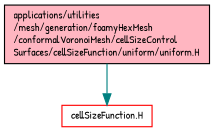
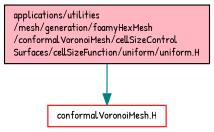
(107, 116) -> (107, 116)
